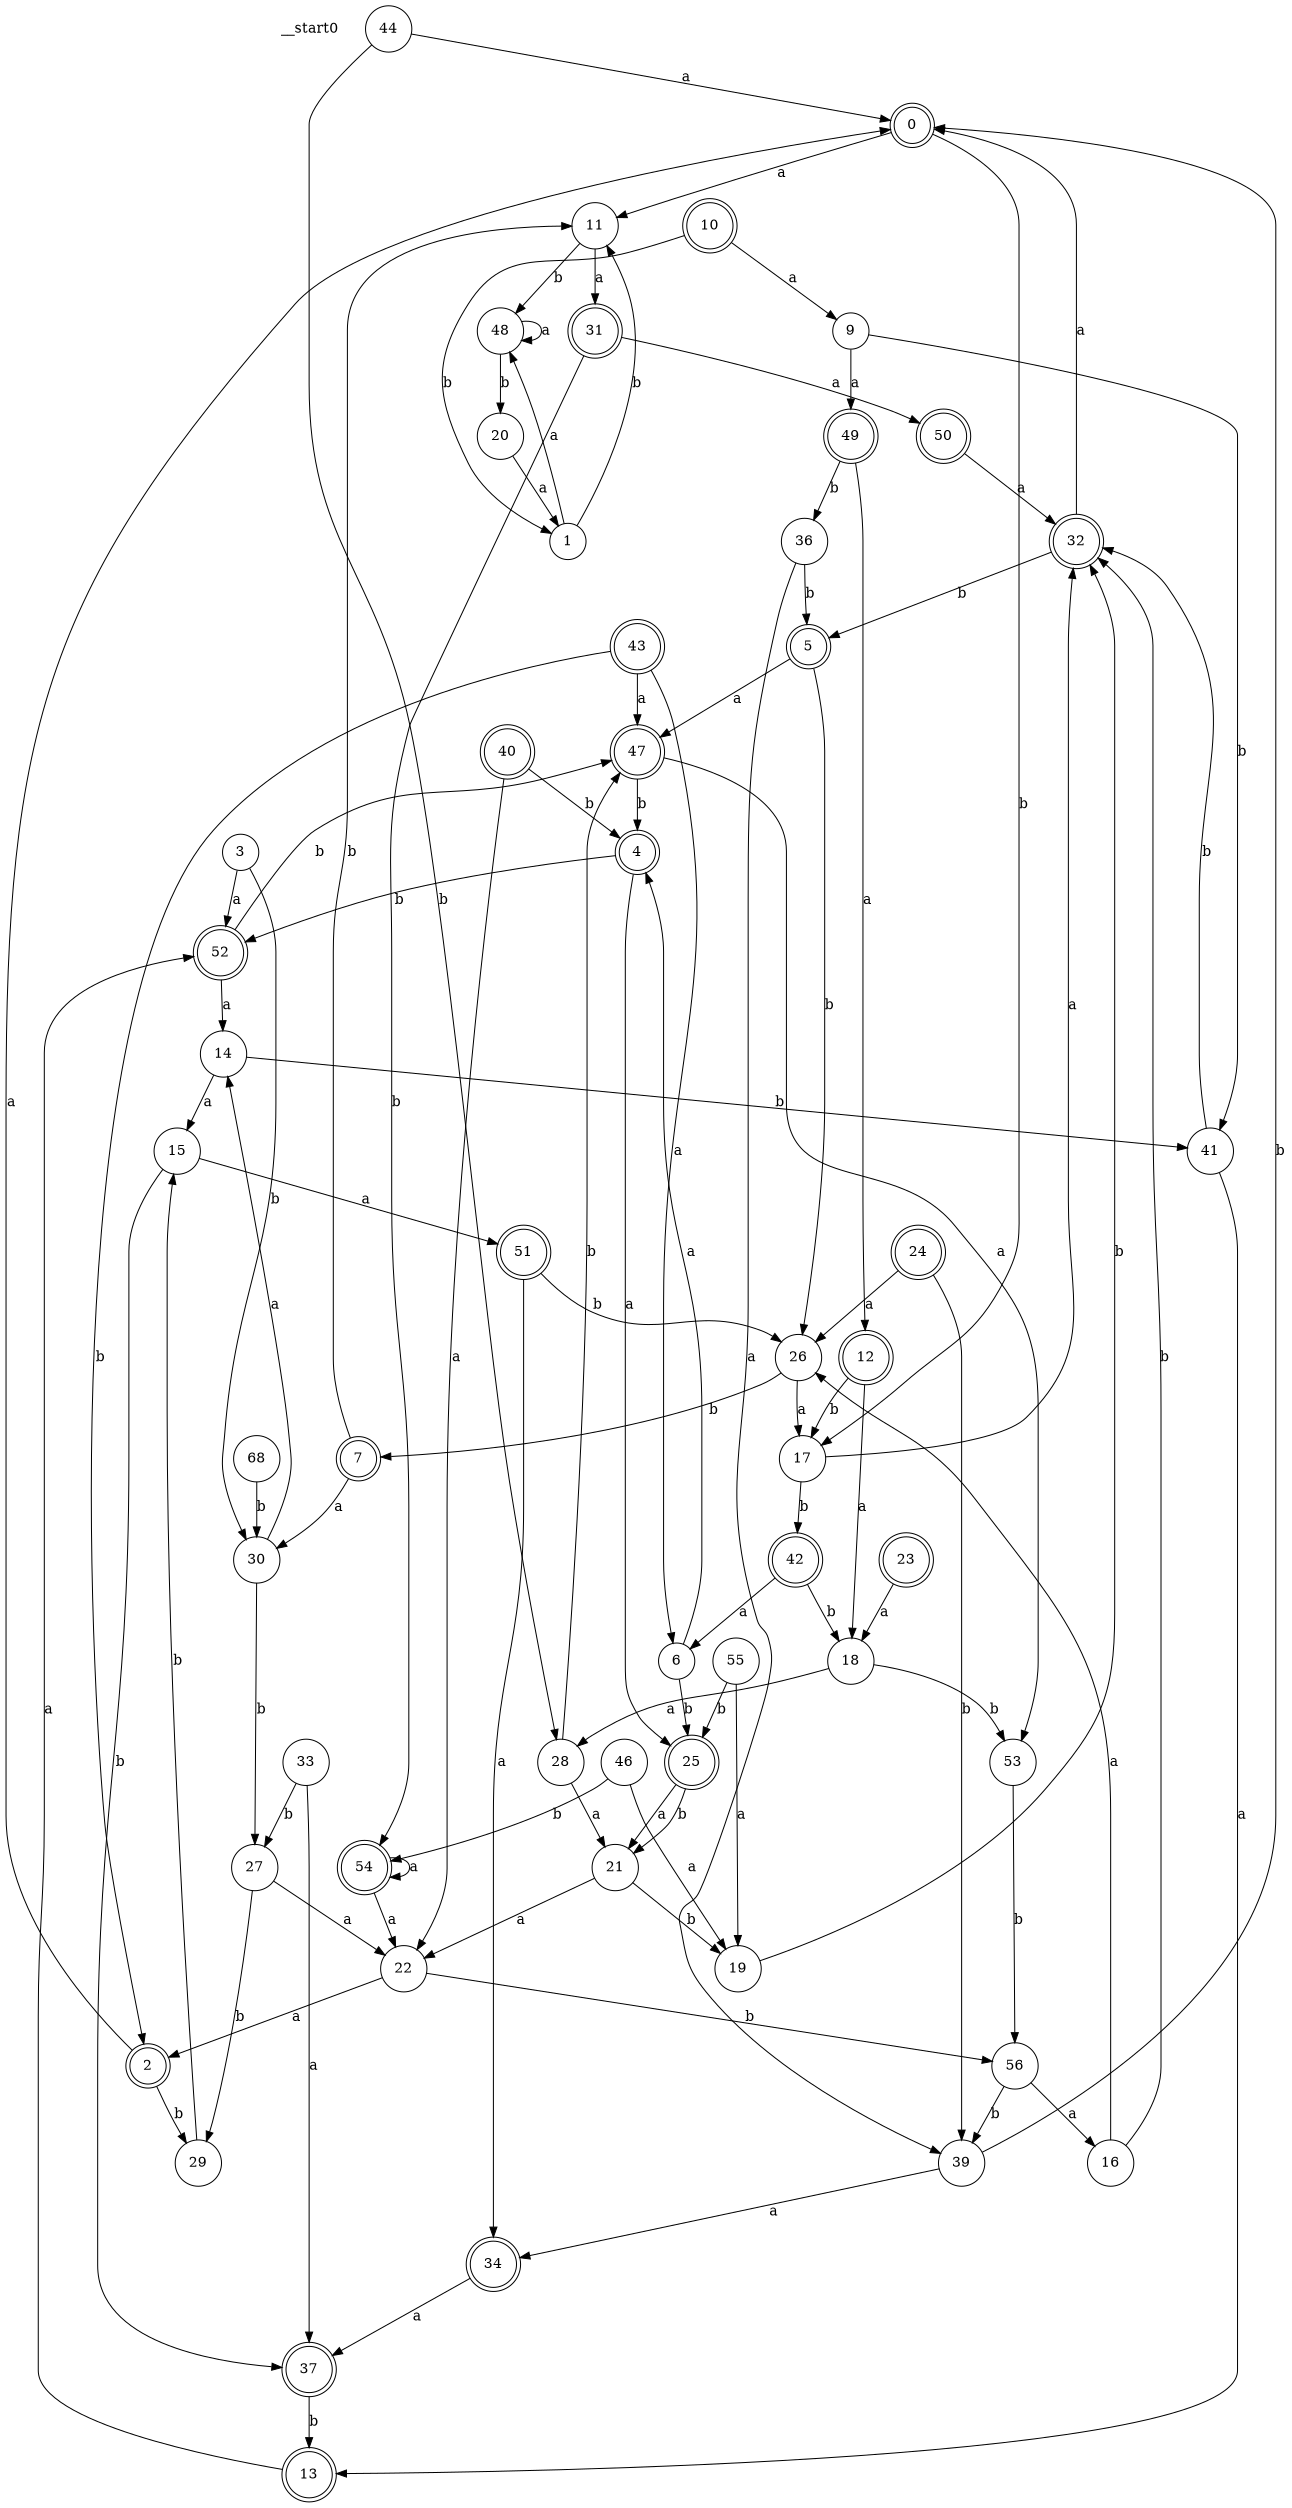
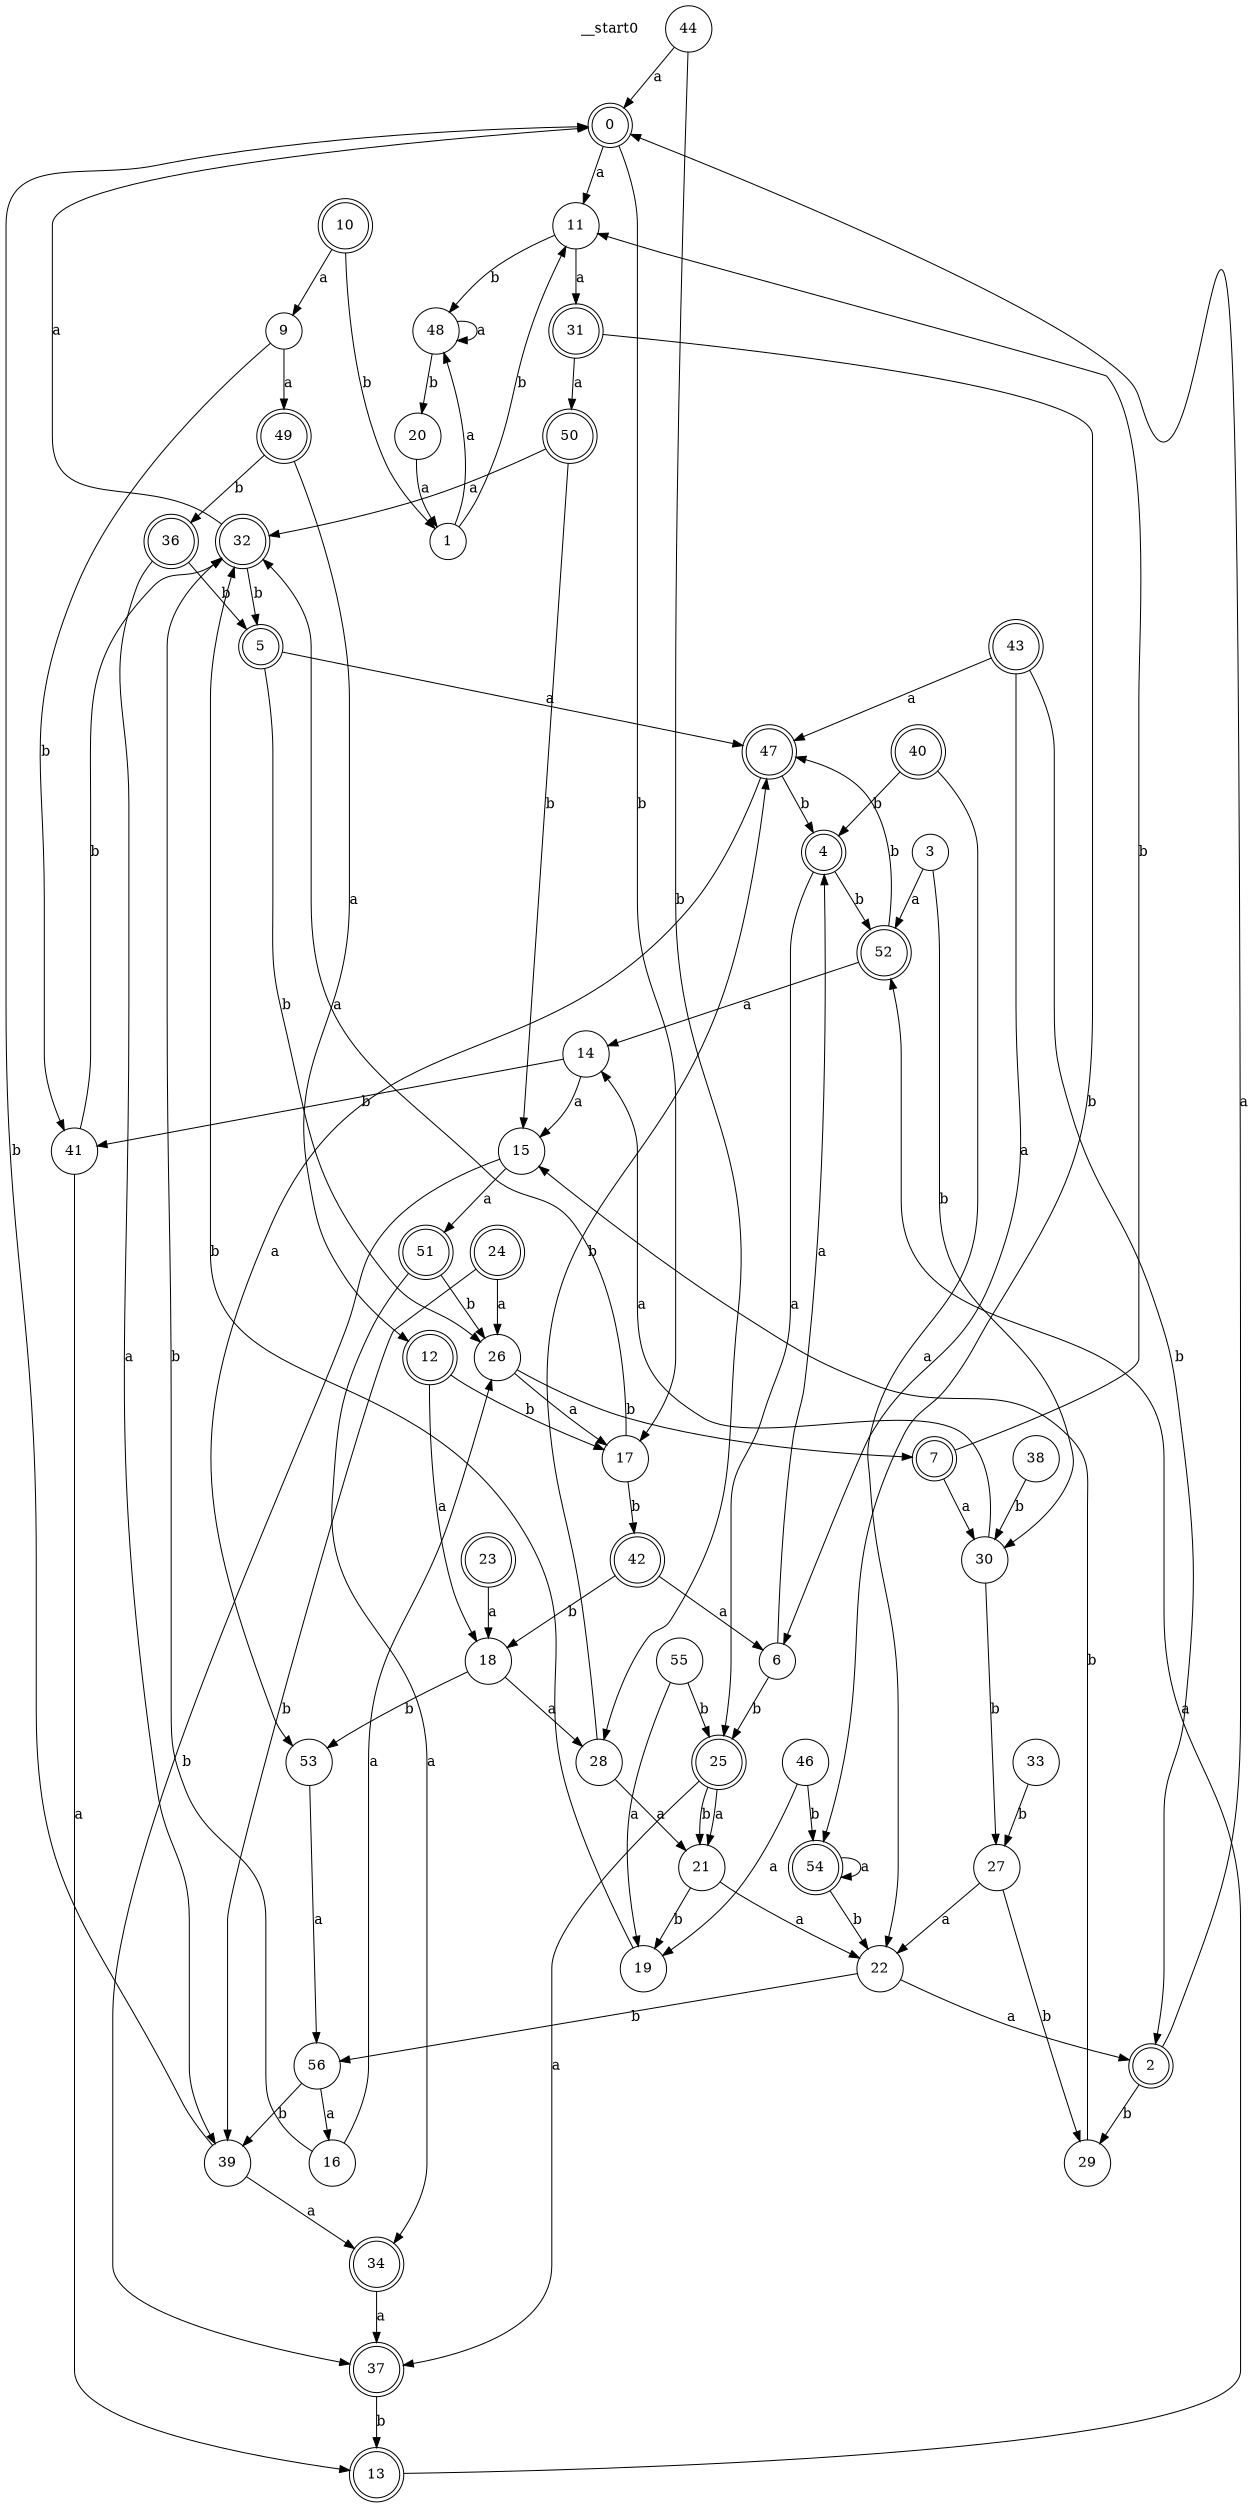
(805, 541) -> (171, 541)
none -> (546, 791)
(257, 1459) -> (1036, 1459)
(392, 1920) -> (858, 1920)
(1019, 1920) -> (319, 1920)
(309, 2059) -> (552, 2088)
